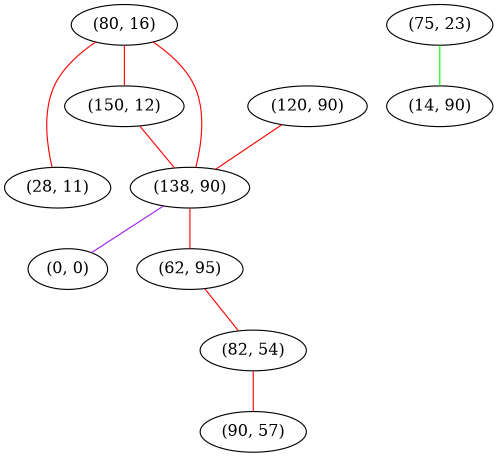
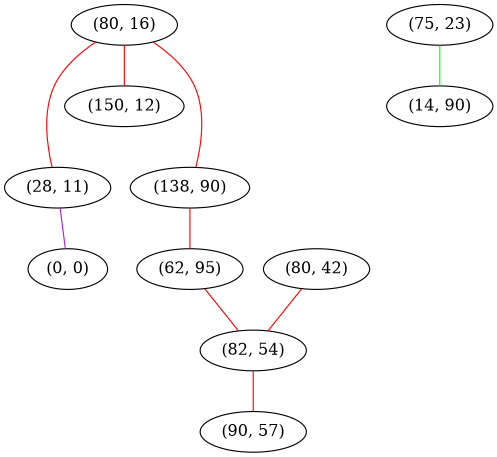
(308, 106) -> none
(157, 147) -> none
(127, 229) -> (63, 228)
none -> (317, 269)
